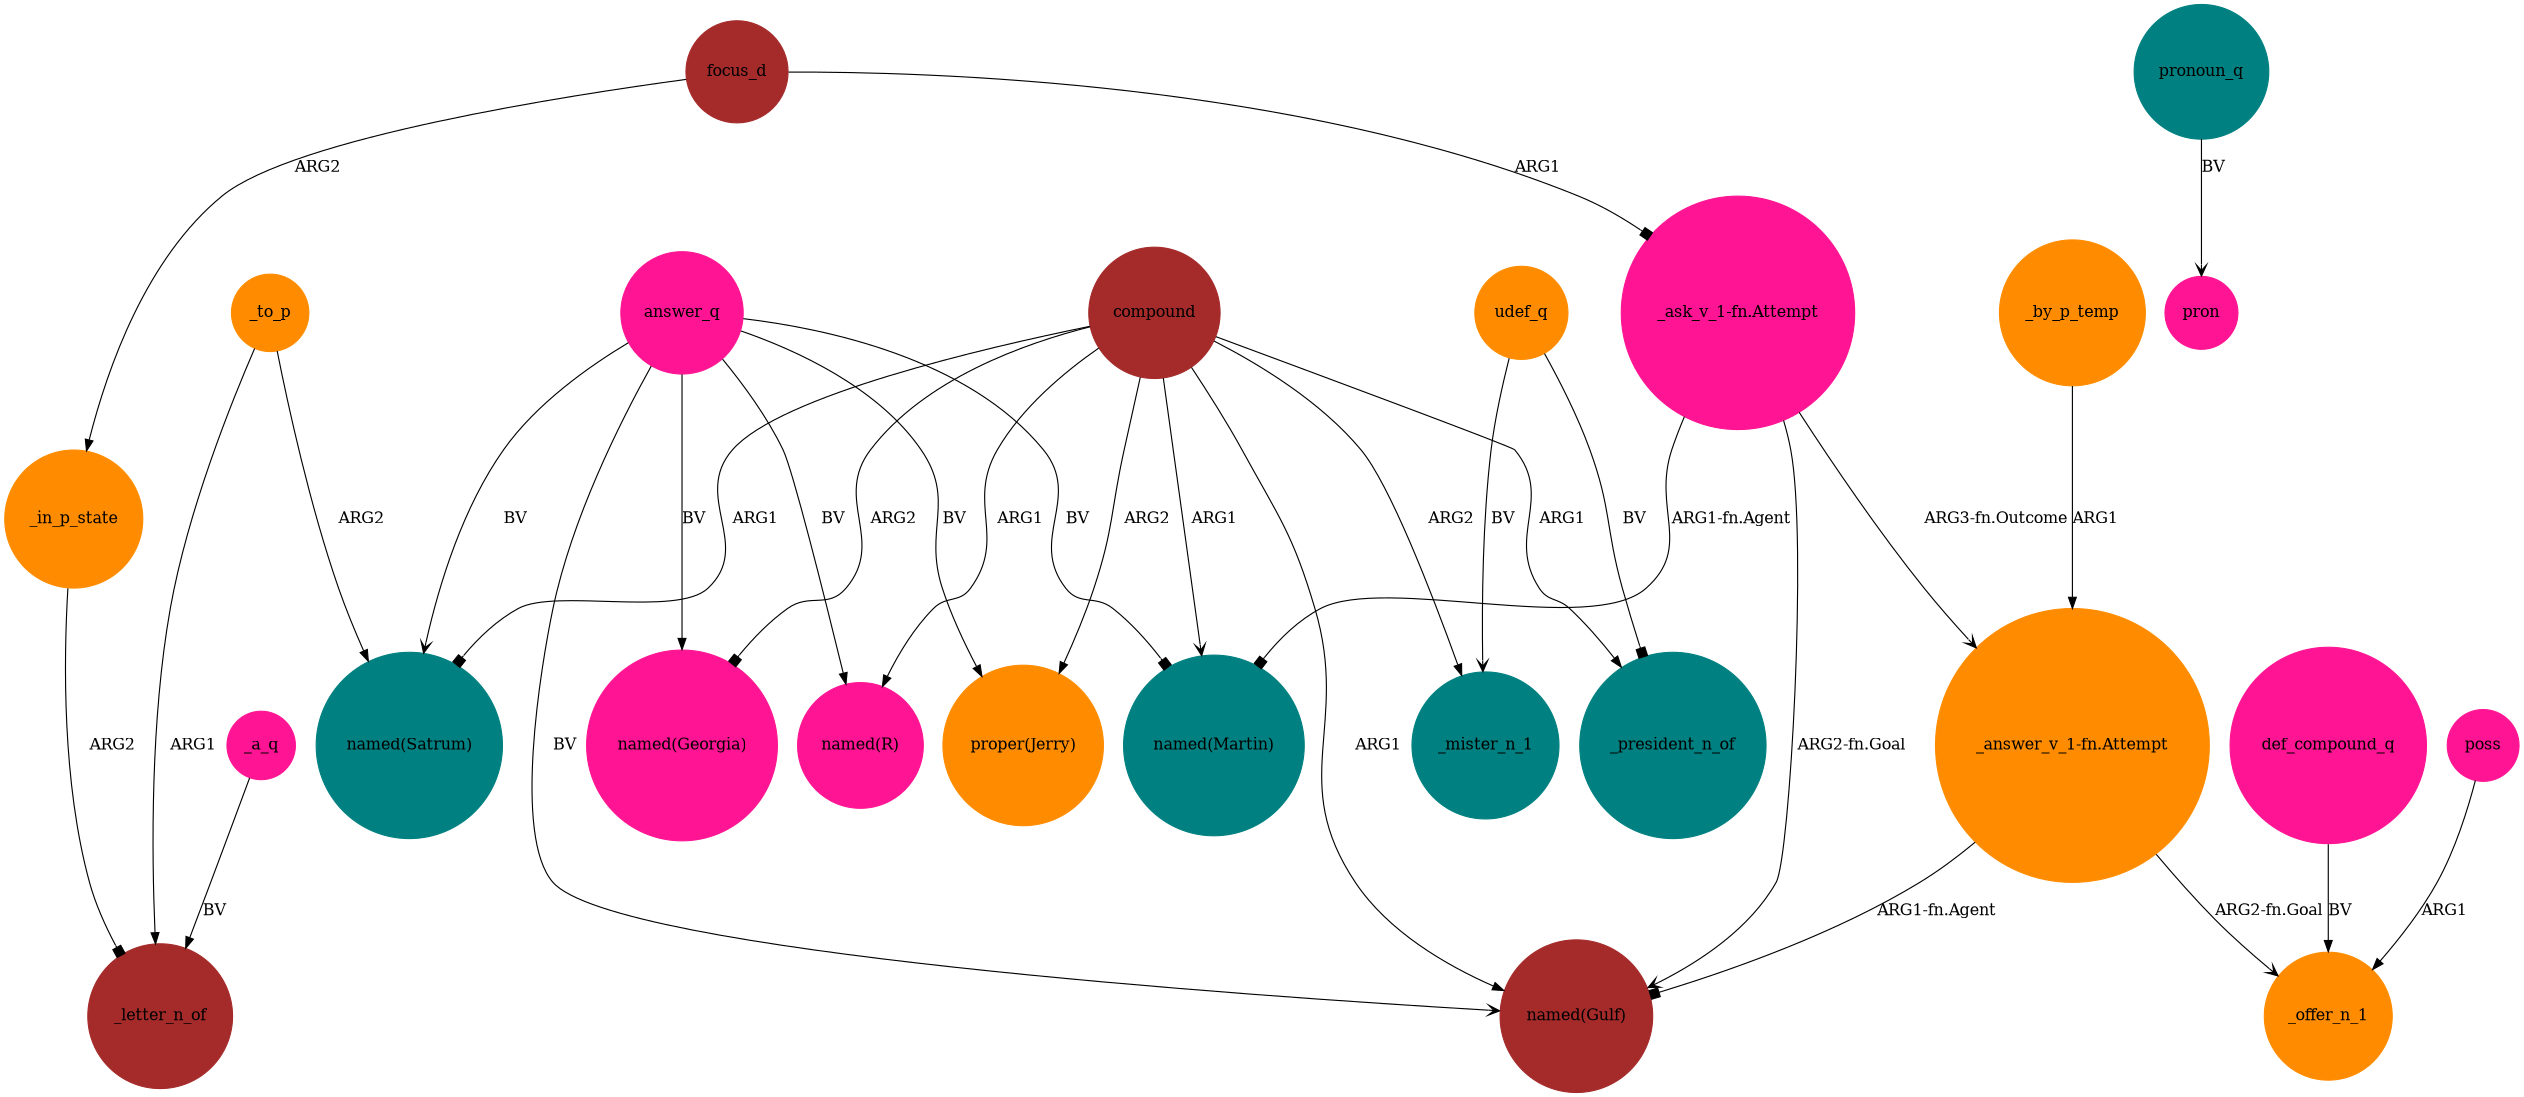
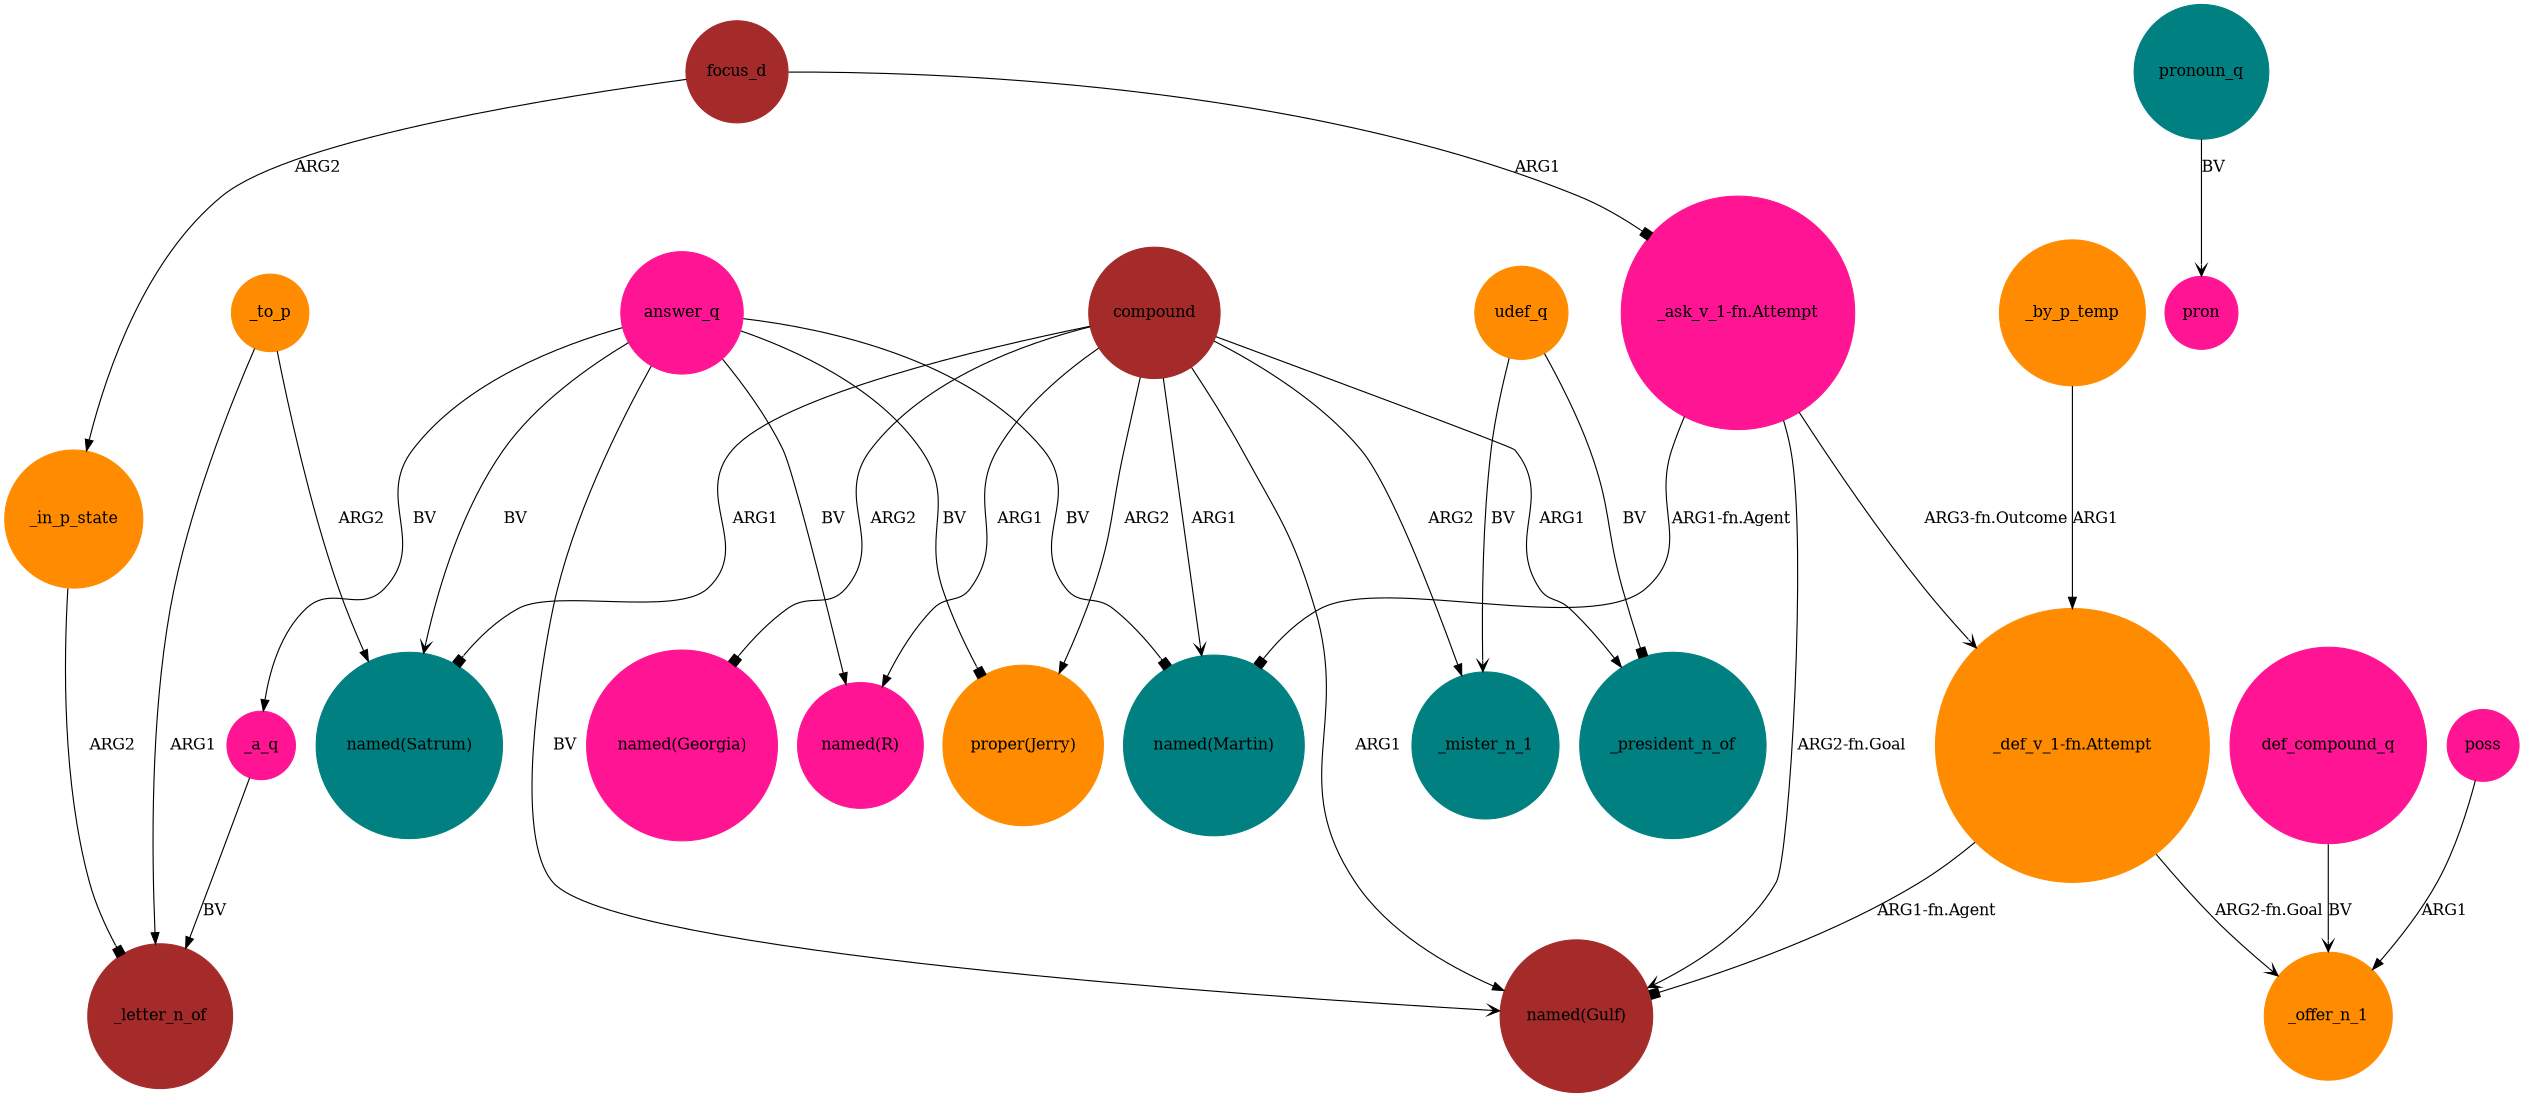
(923, 454) -> (923, 454)
(682, 506) -> (398, 490)
(2072, 745) -> (2072, 745)
(2328, 892) -> (2328, 892)
